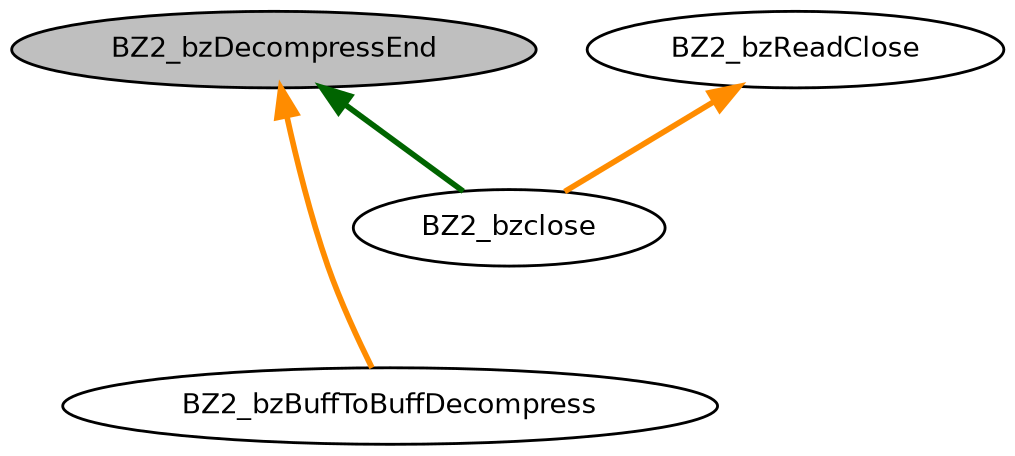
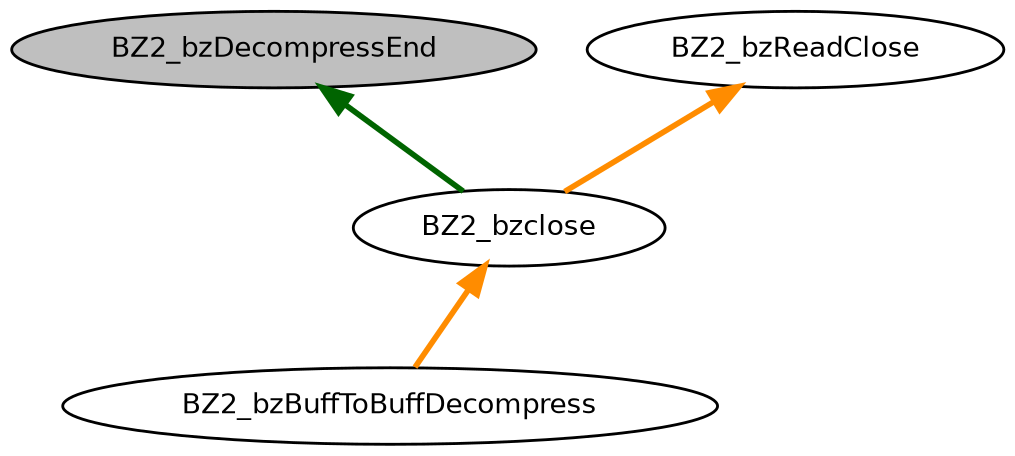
(321, 245) -> (442, 328)
